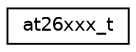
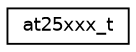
(68, 26) -> (68, 26)
